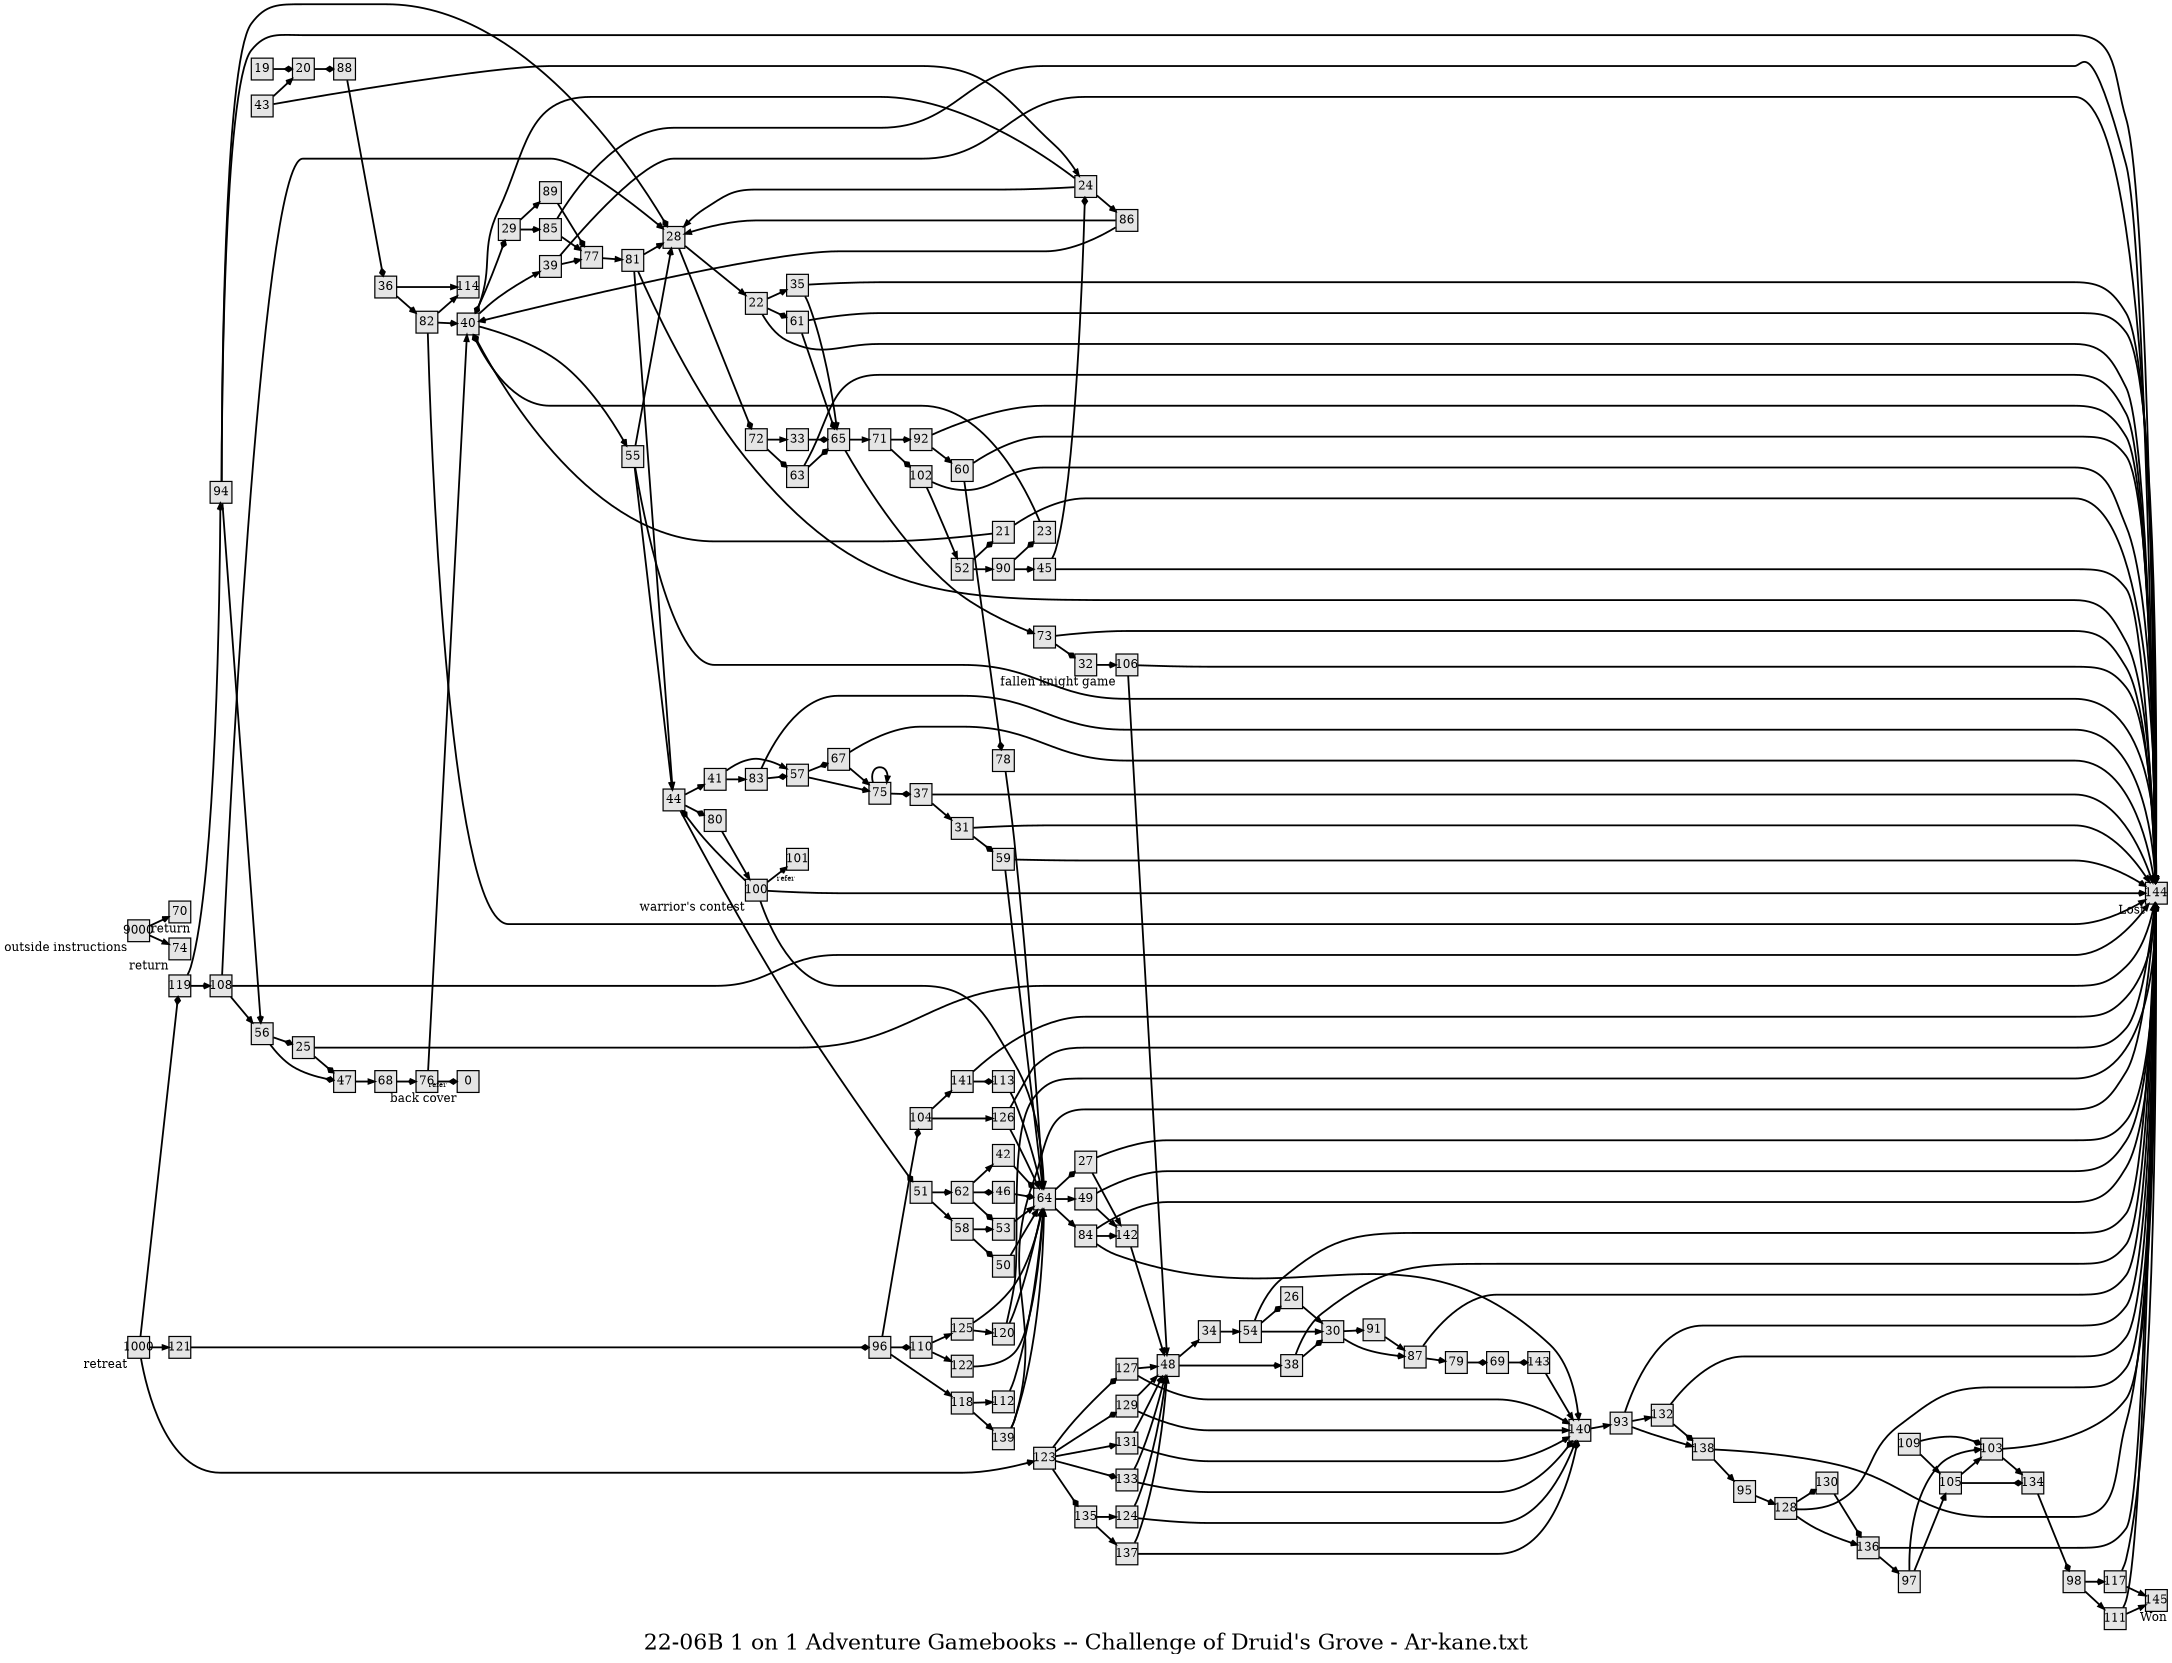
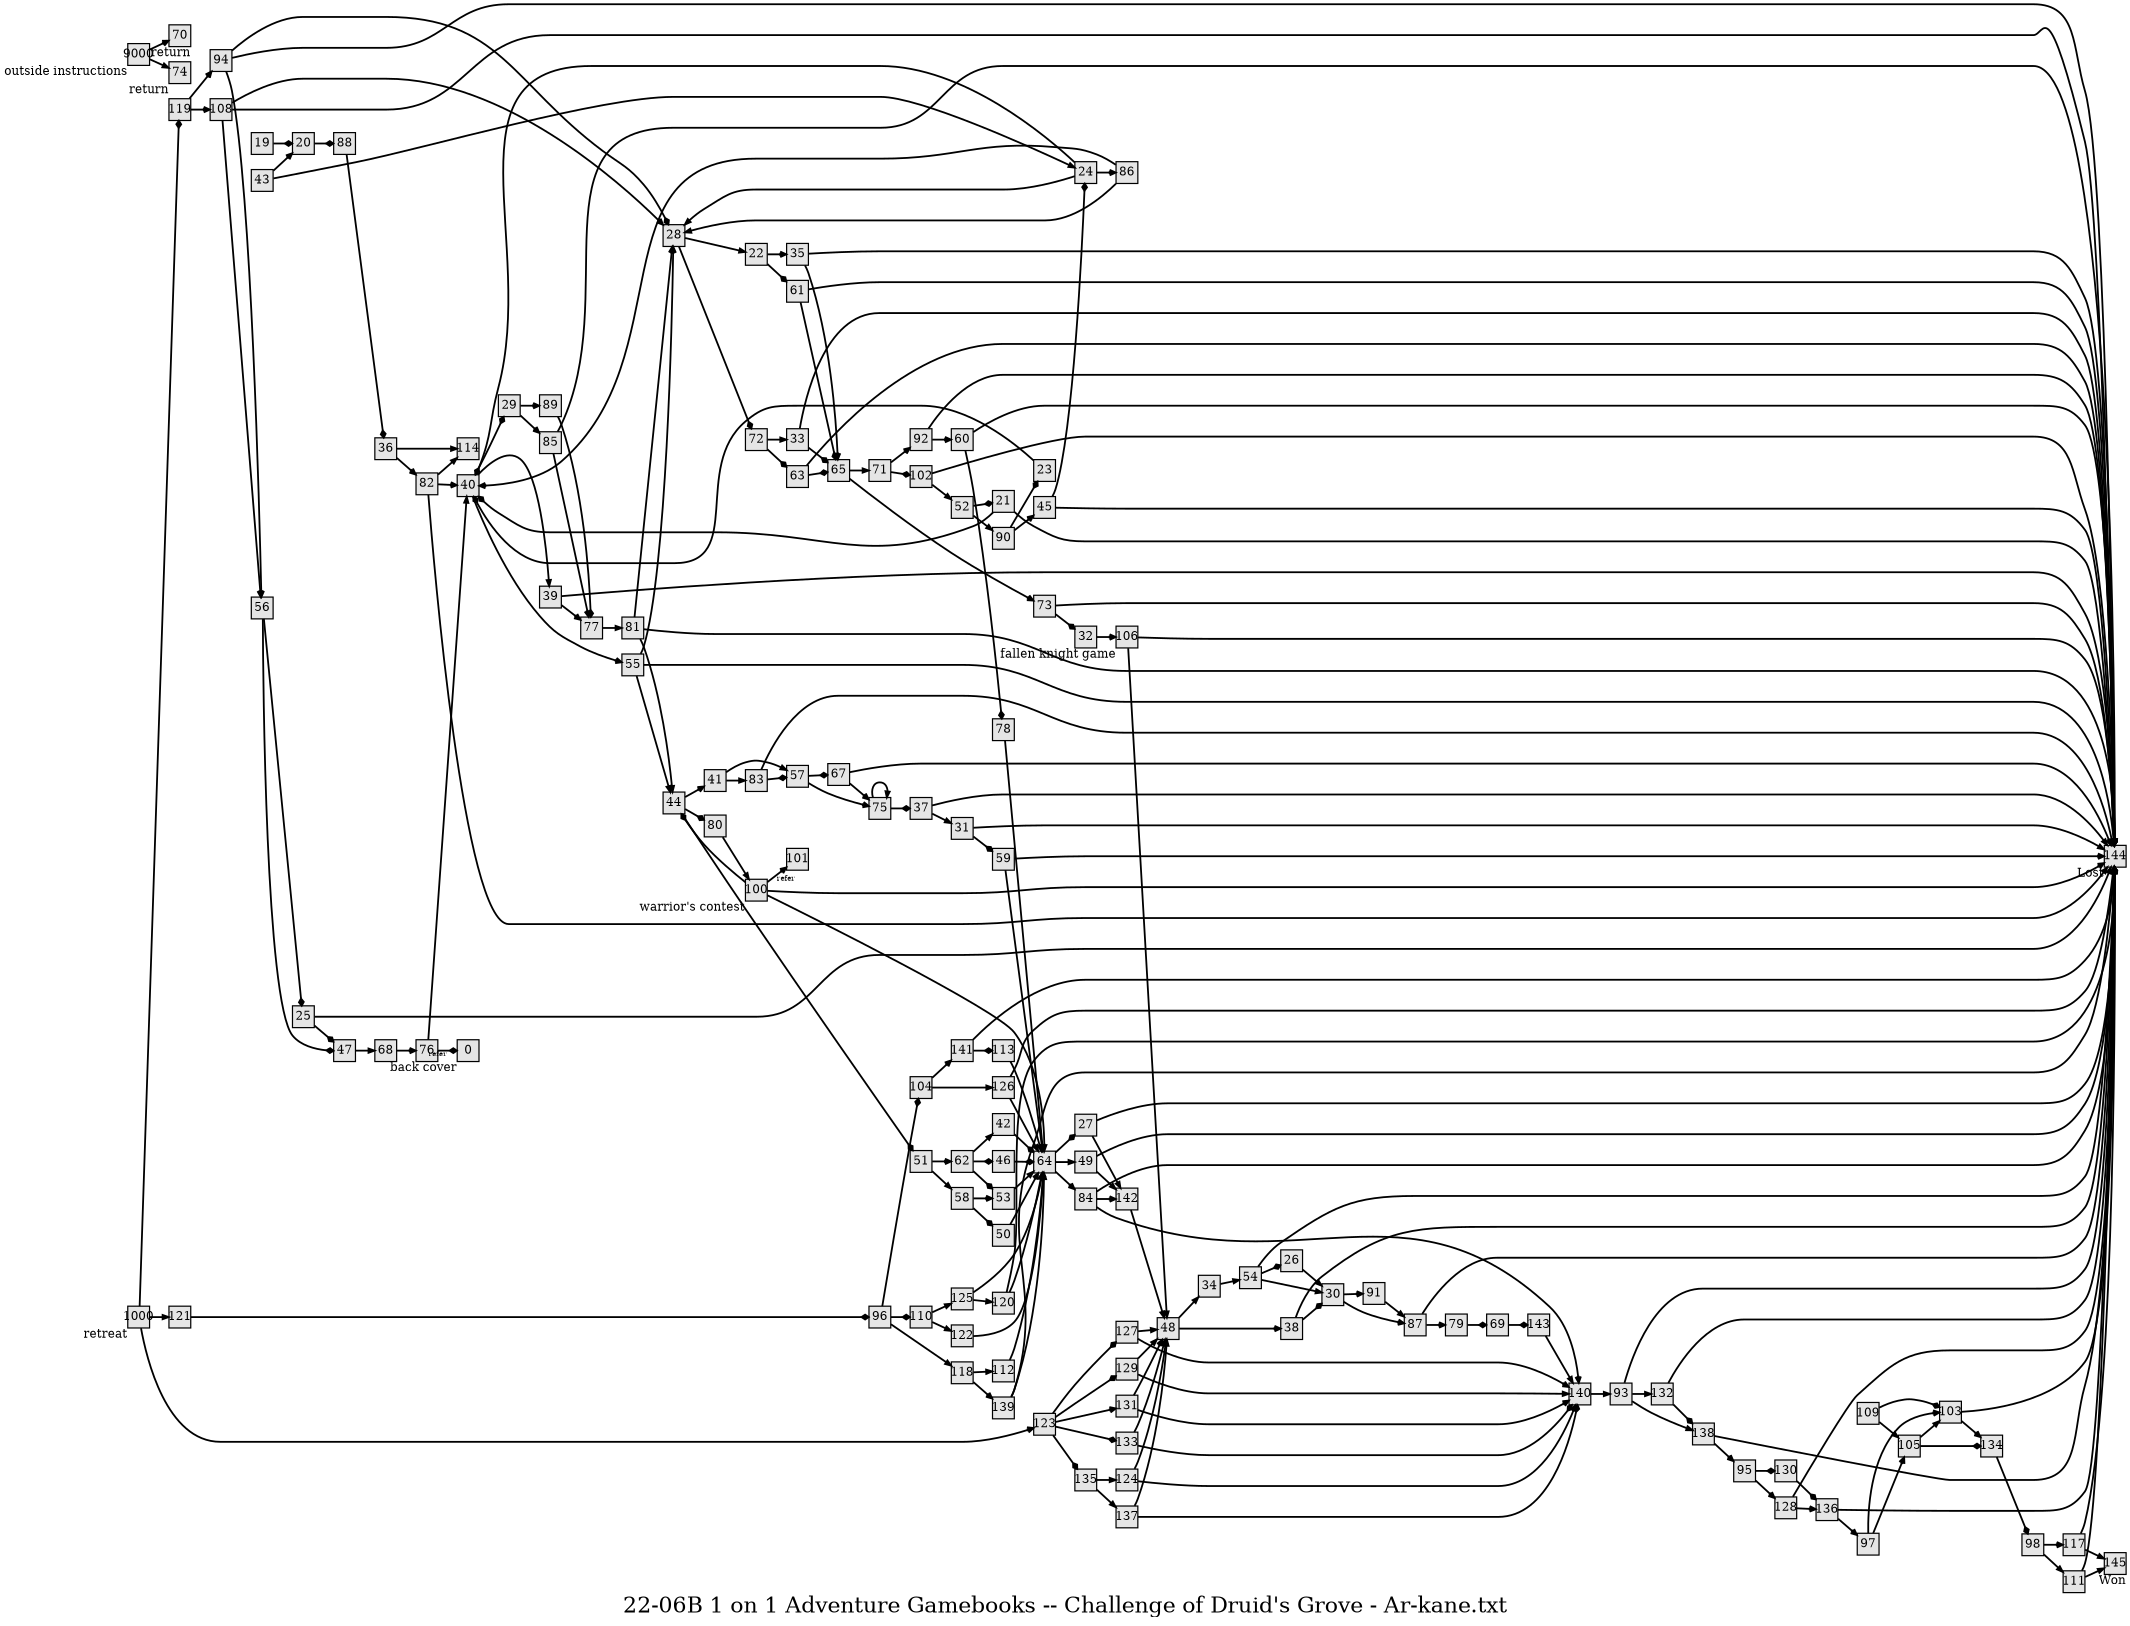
(1692, 344) -> (1659, 313)
(1803, 1498) -> (1762, 1471)
